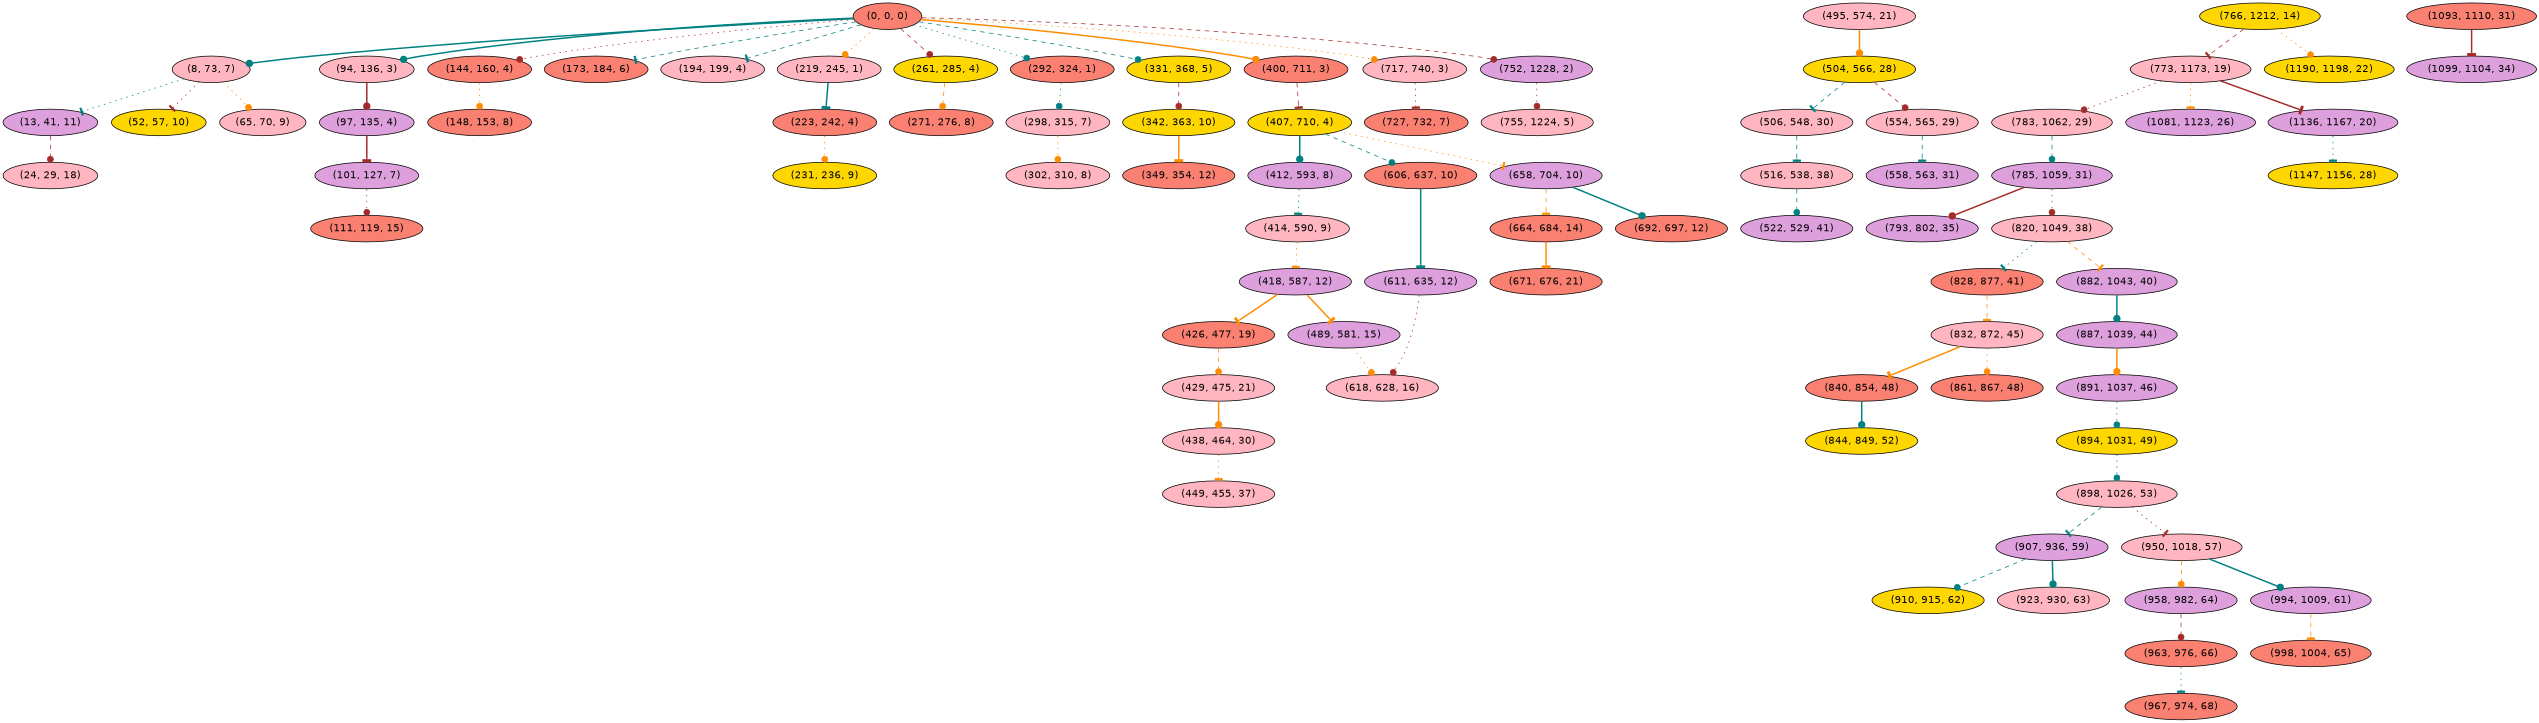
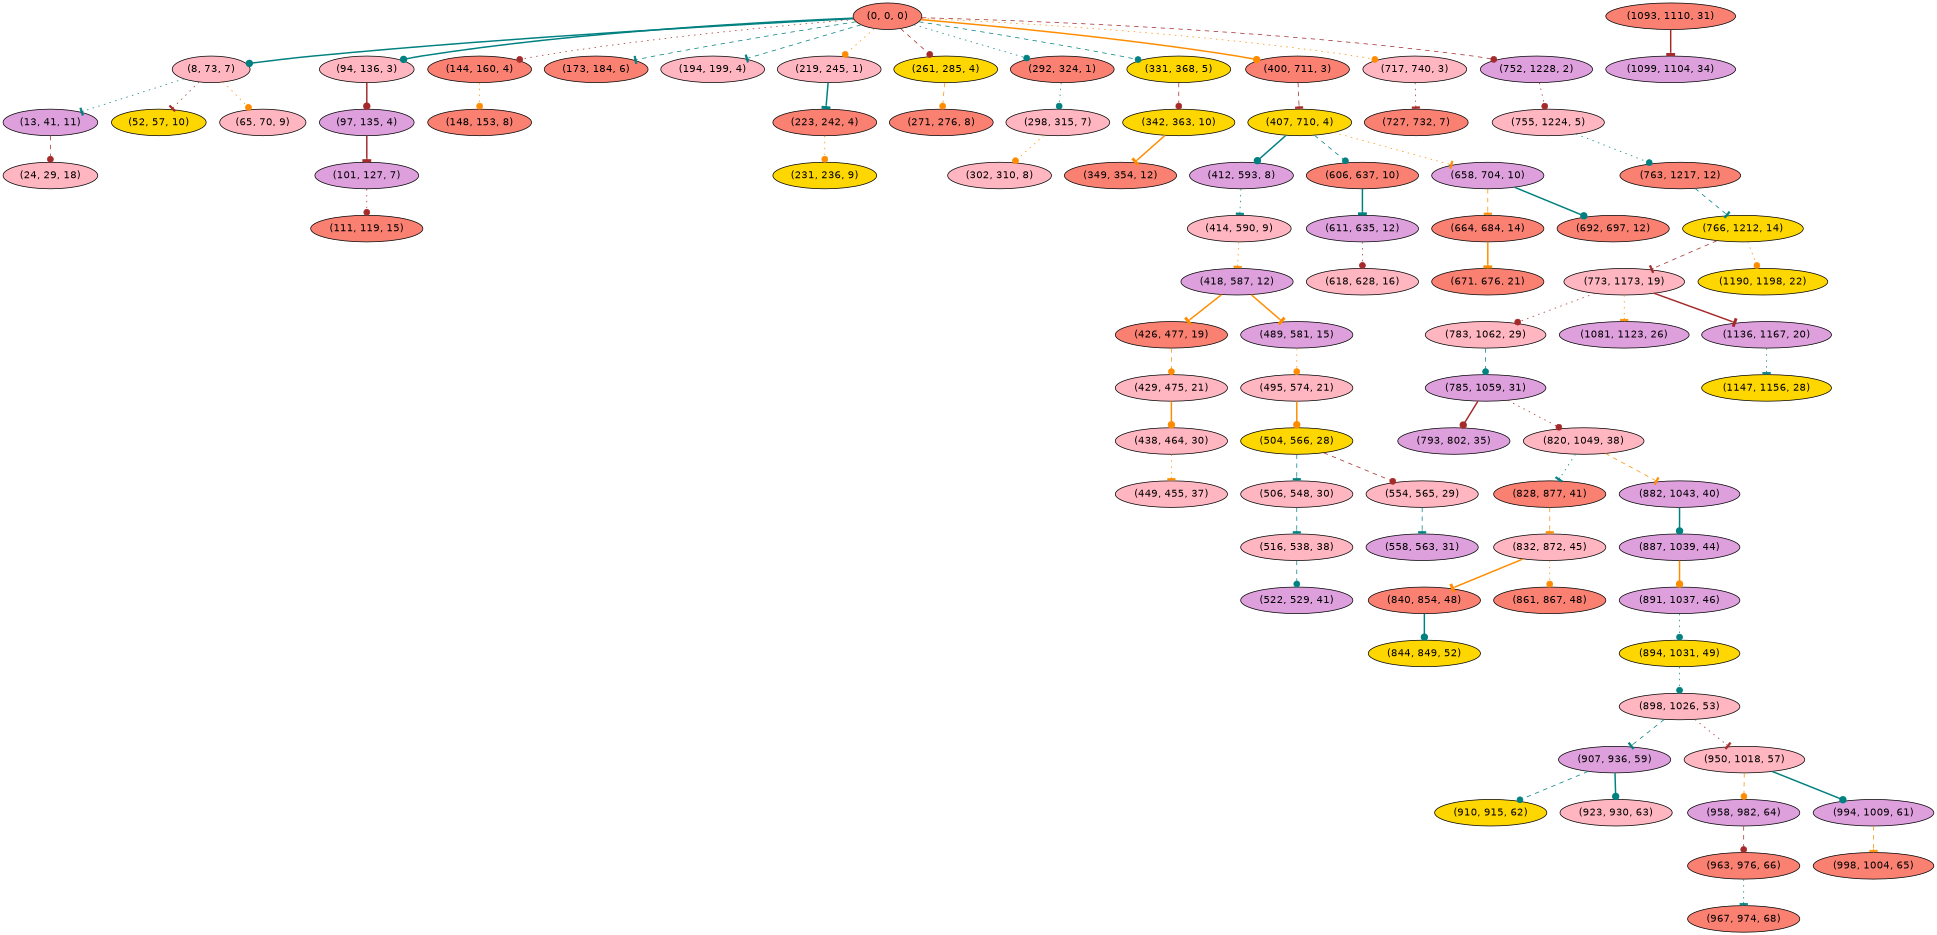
none -> (1680, 176)
(1361, 359) -> (1297, 358)
